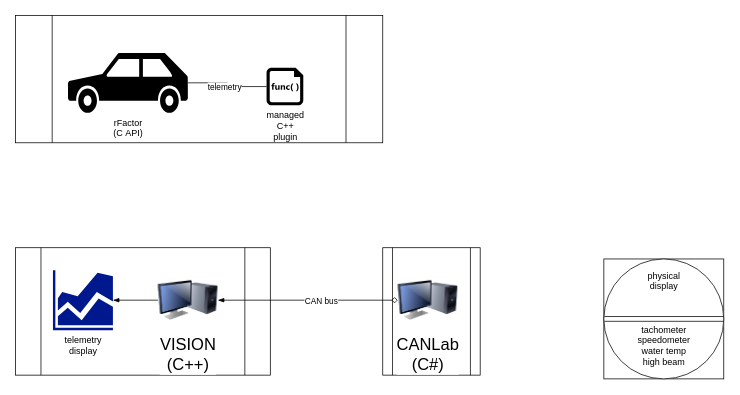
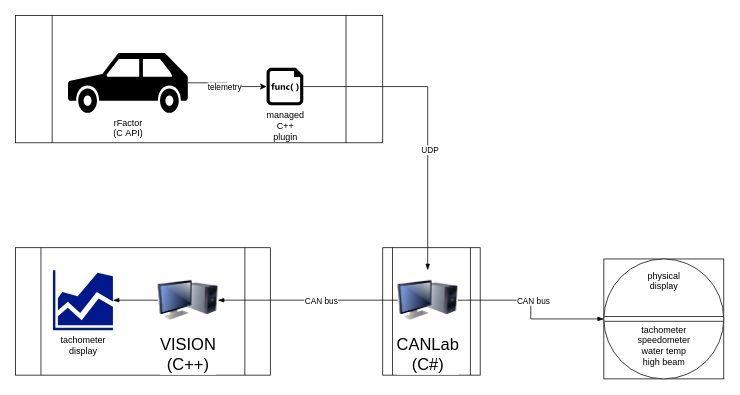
(262, 87) -> (260, 87)
none -> (428, 113)
(389, 300) -> (396, 300)
none -> (504, 300)
(83, 346) -> (83, 346)
